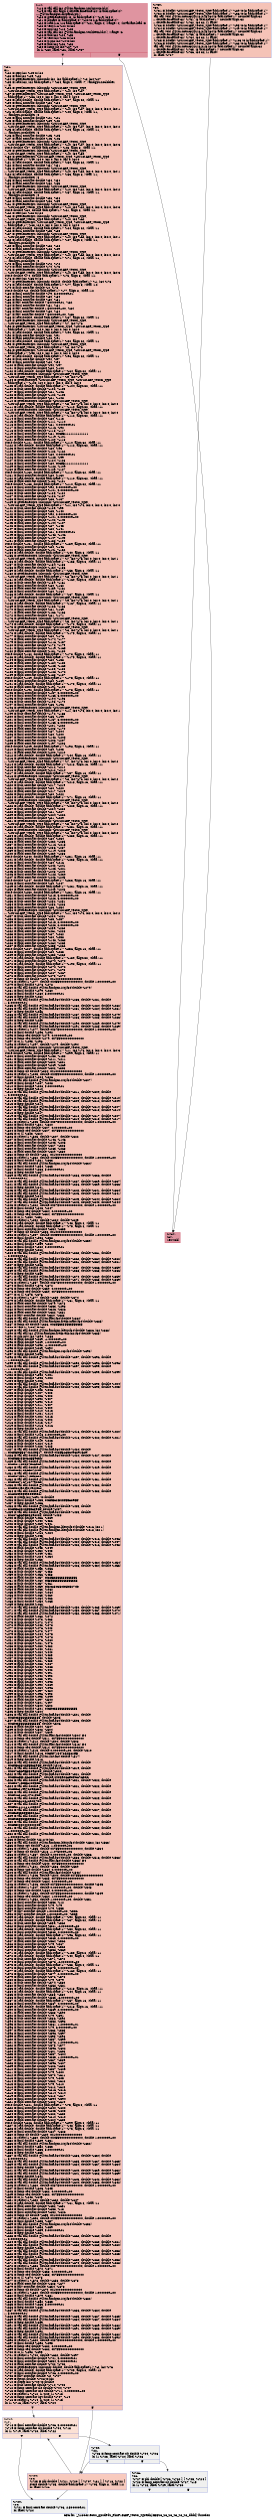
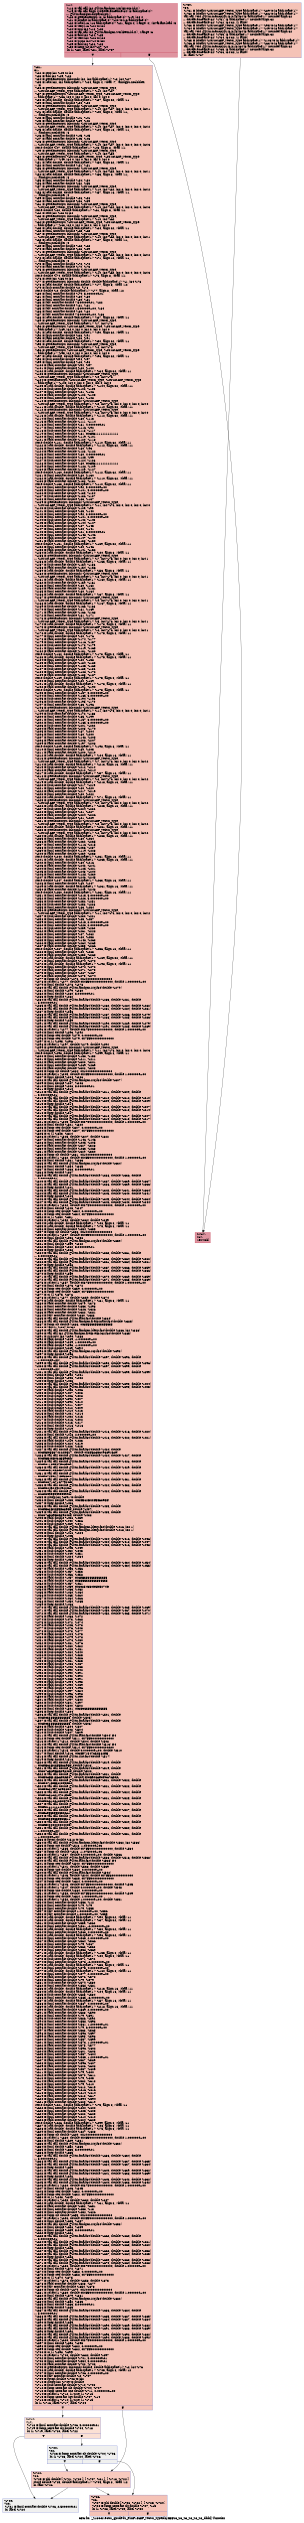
(60, 2457) -> (102, 2491)
(169, 2482) -> (128, 2506)
(39, 2488) -> (43, 2485)
